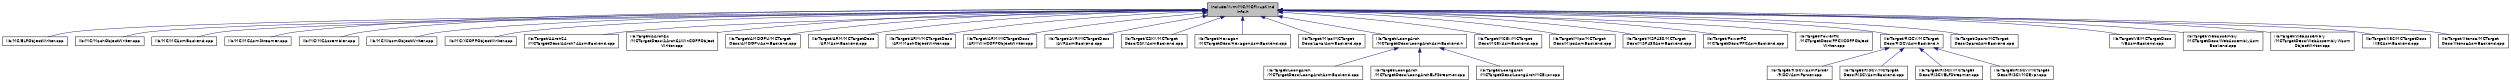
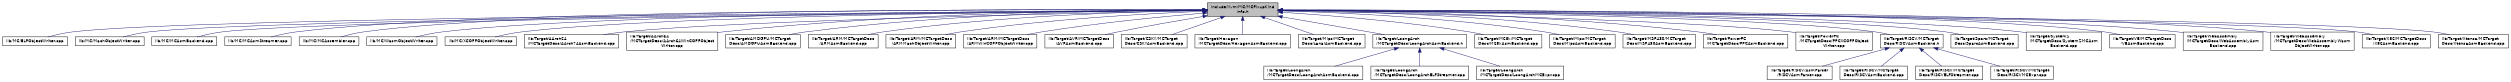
none -> (2064, 41)
